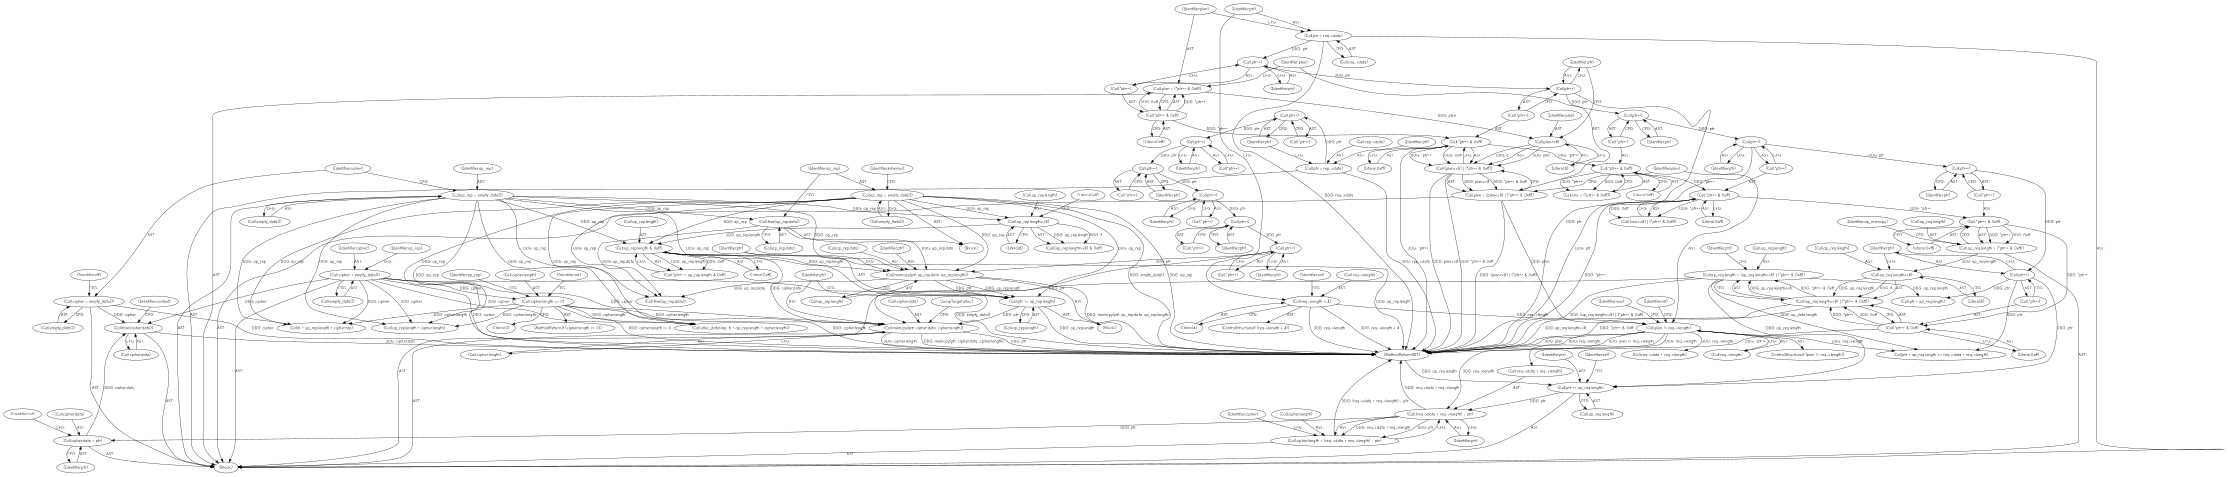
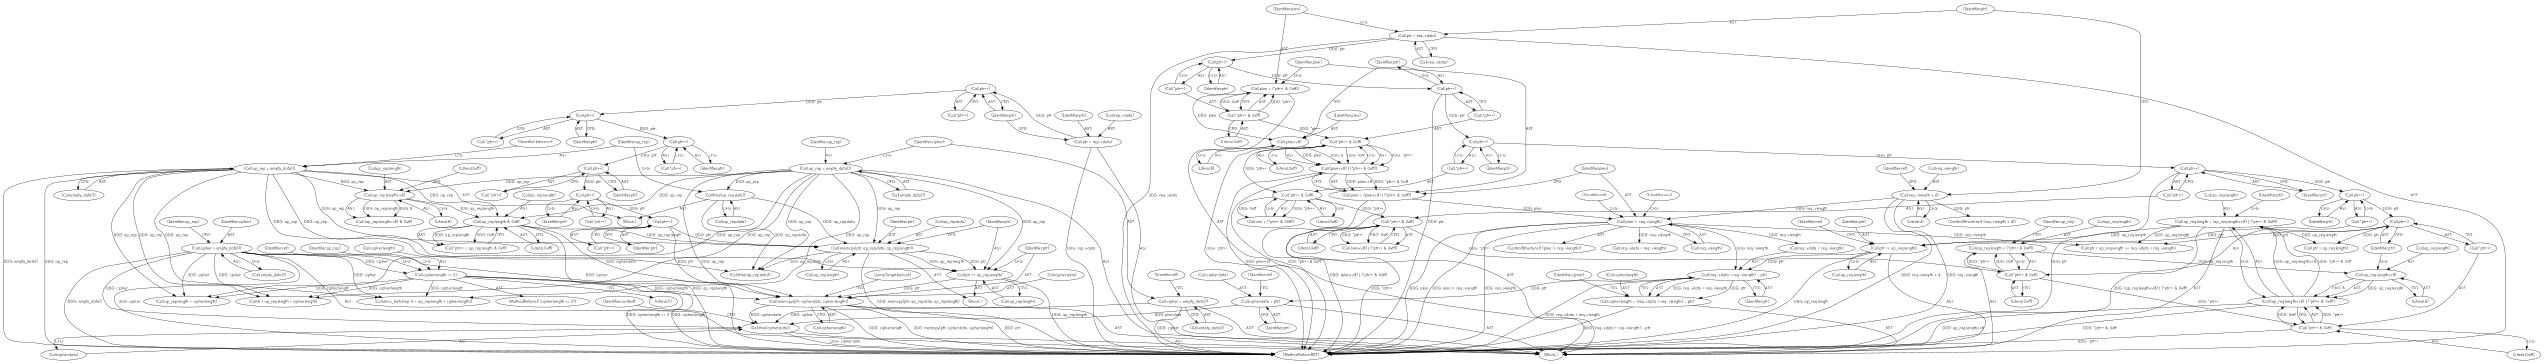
(1867, 222) -> (2059, 222)
(957, 302) -> (893, 275)
none -> (754, 310)
(1292, 315) -> (1962, 209)
(1799, 315) -> (2172, 235)
(321, 328) -> (283, 302)
(1473, 381) -> (1613, 341)
(120, 388) -> (1168, 315)
